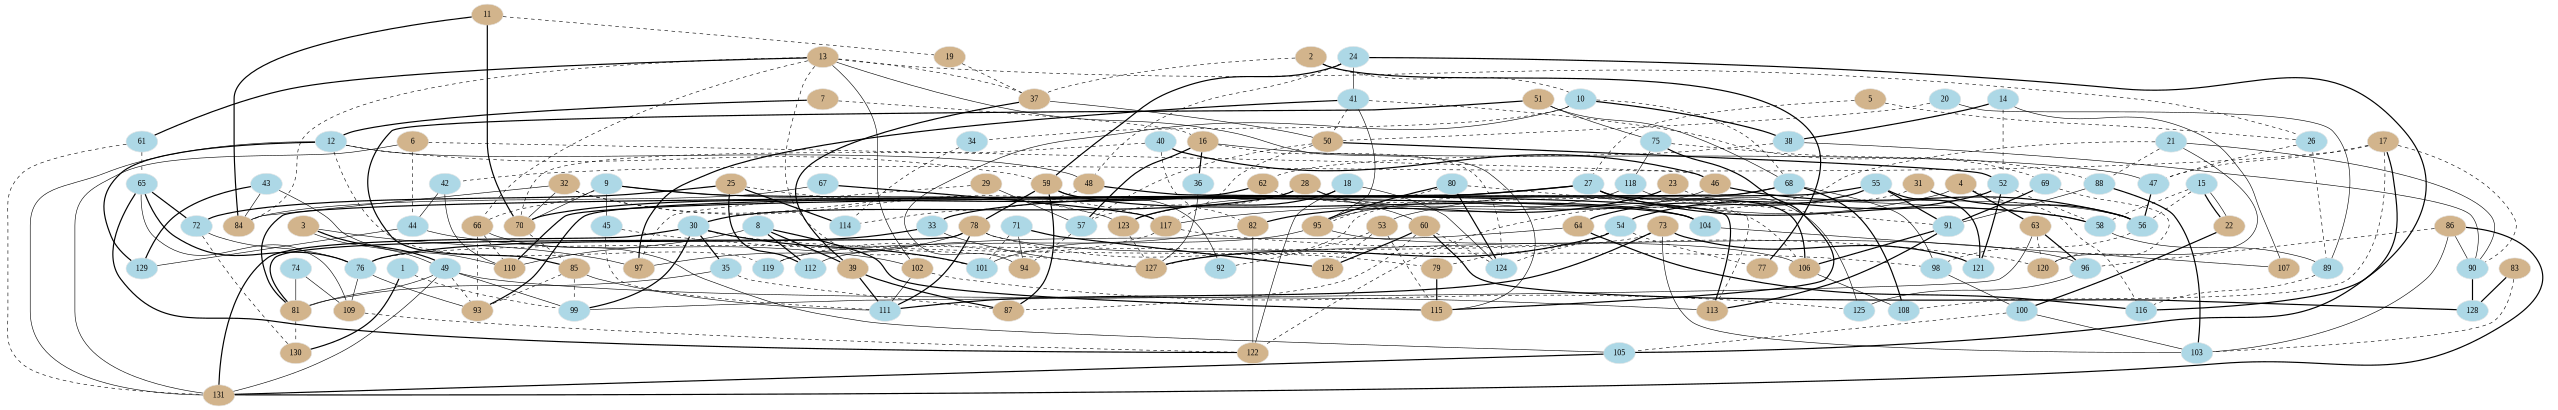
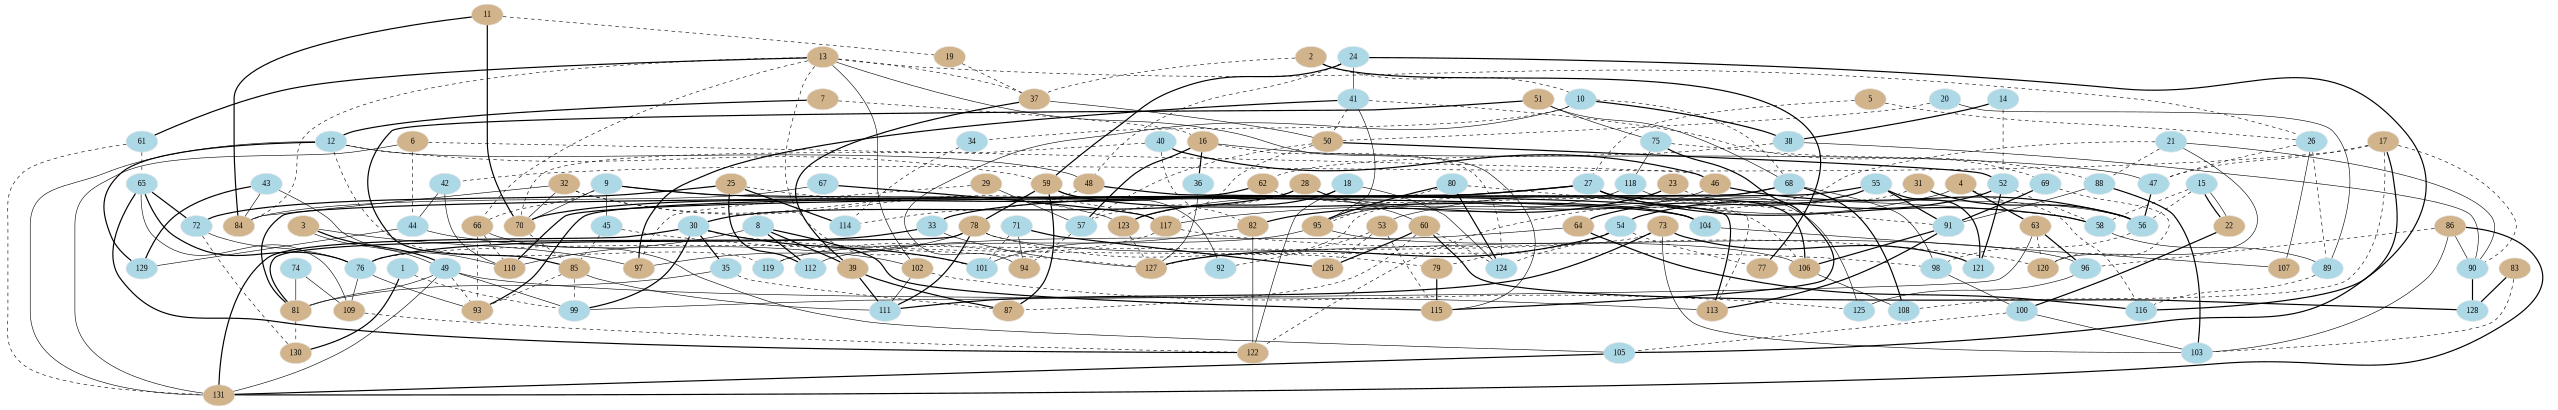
(2174, 125) -> (2299, 205)
(720, 298) -> (590, 247)
